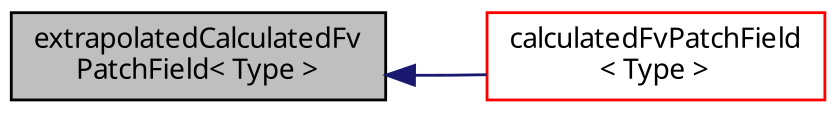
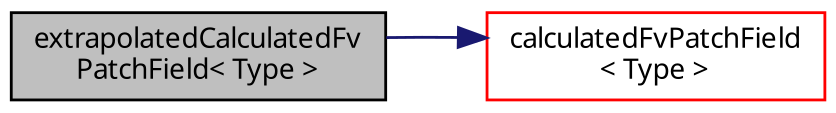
(451, 75) -> (422, 37)
